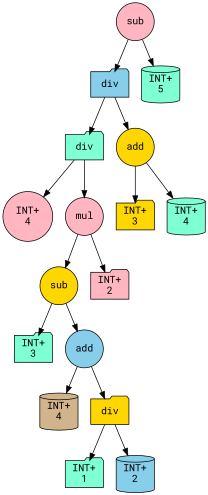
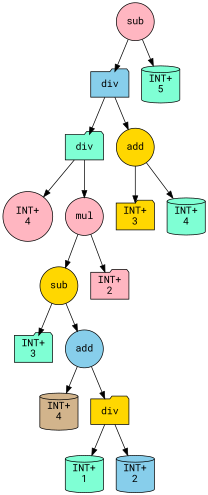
(84, 474) -> (84, 474)
